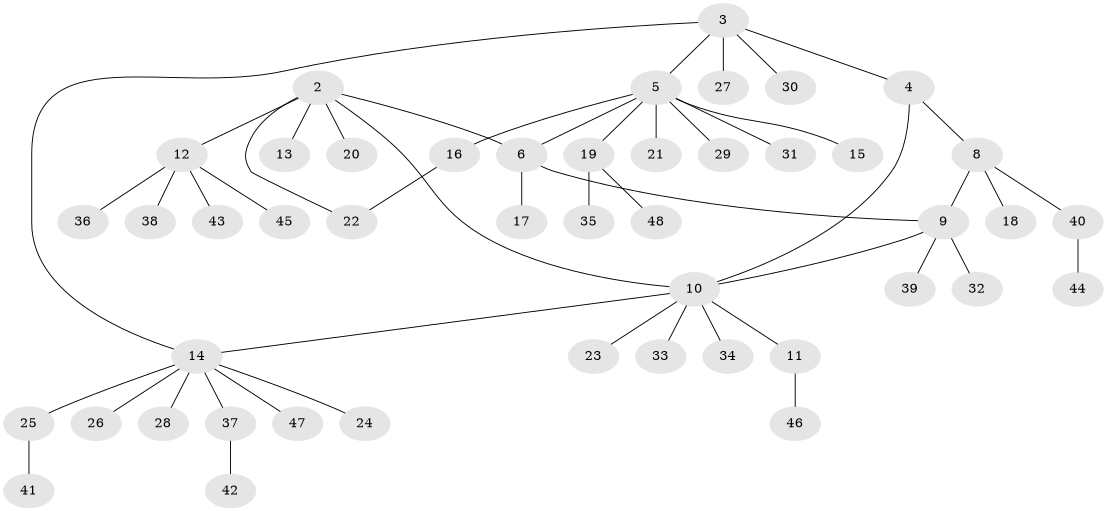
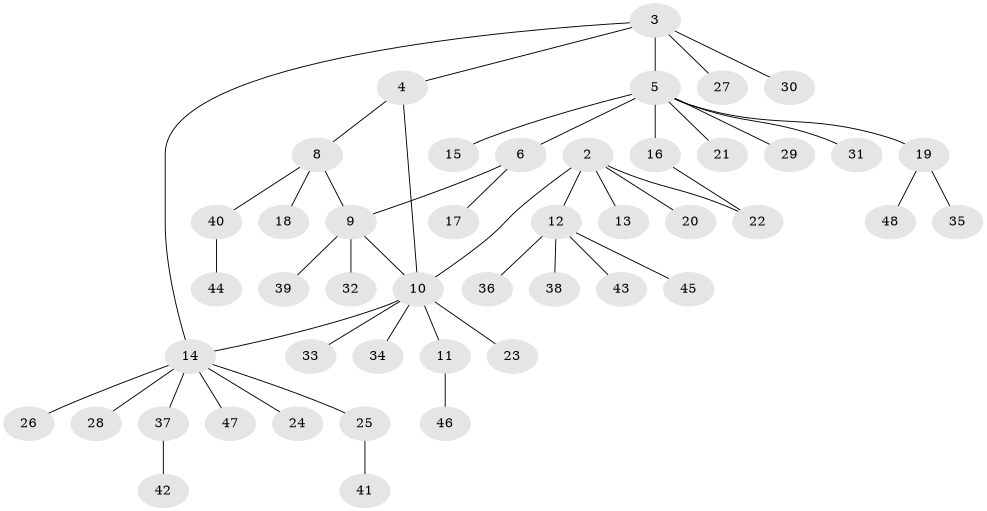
(423, 116) -> none
